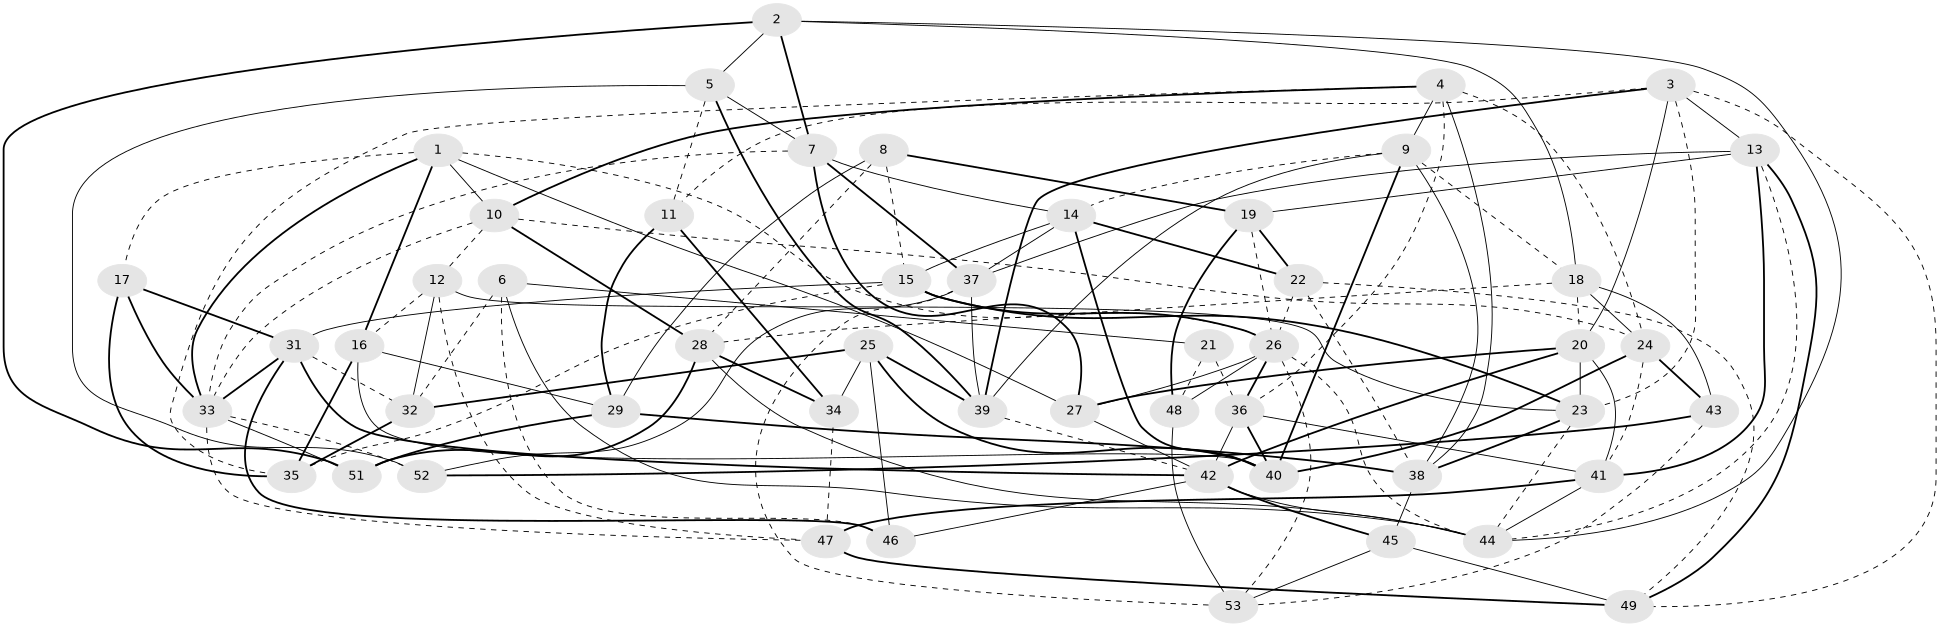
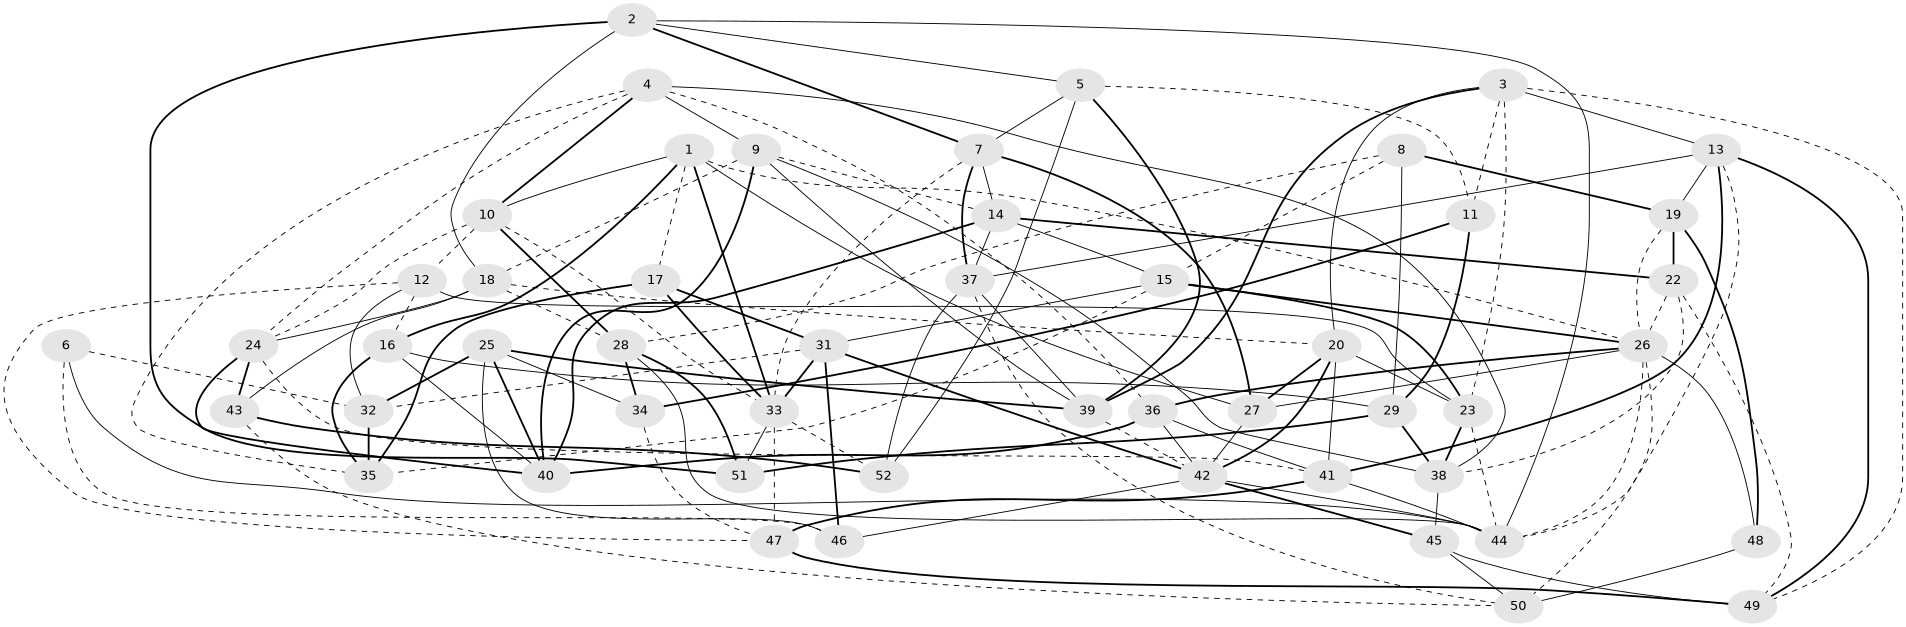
(1209, 346) -> none
(1233, 607) -> (1519, 607)
